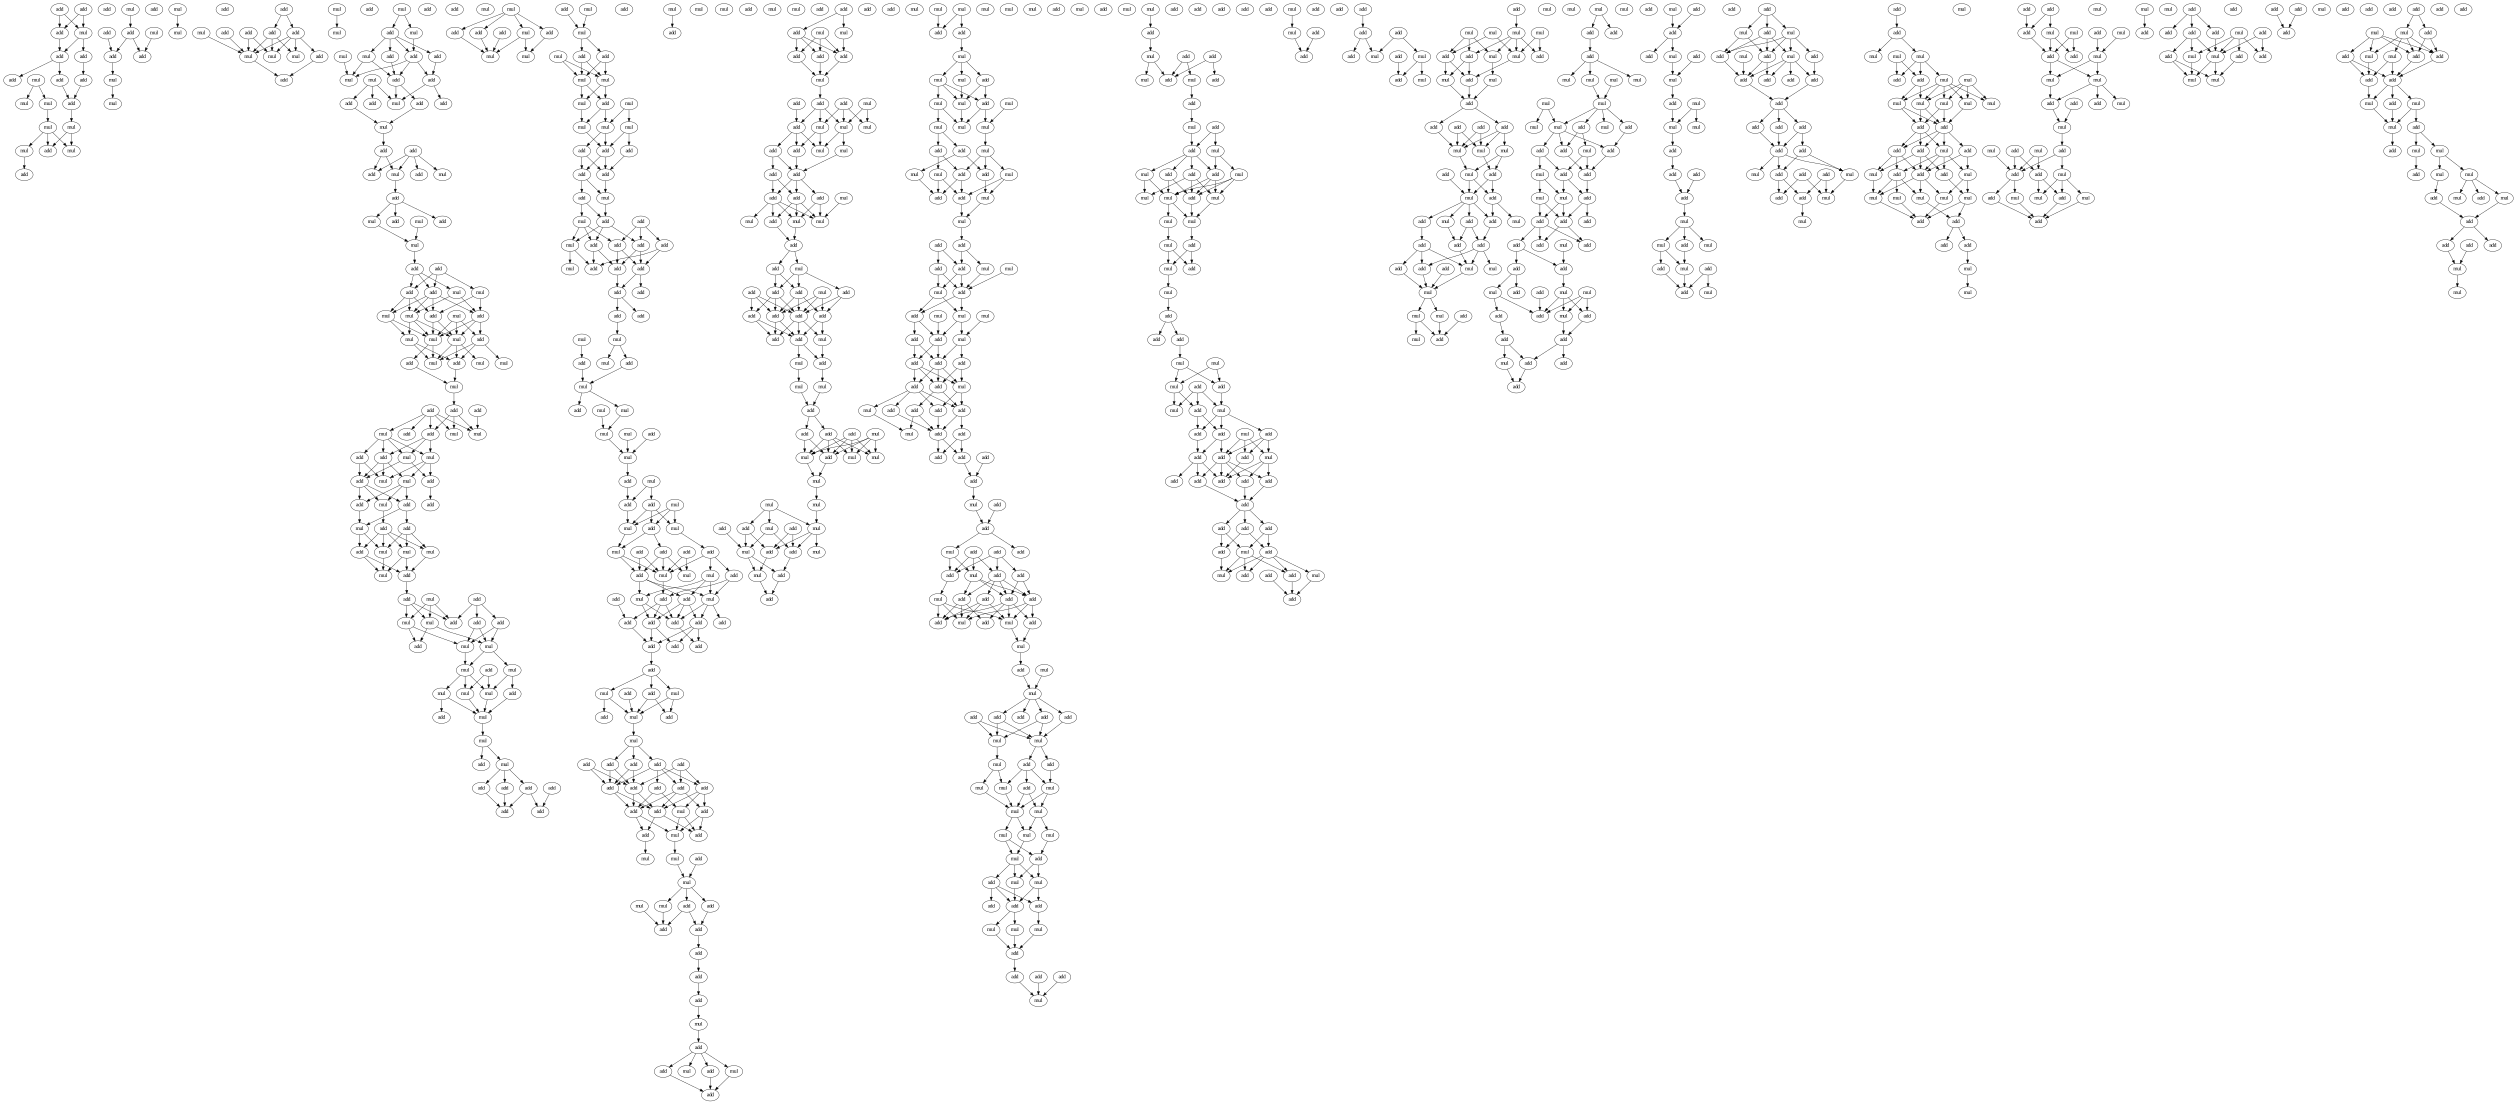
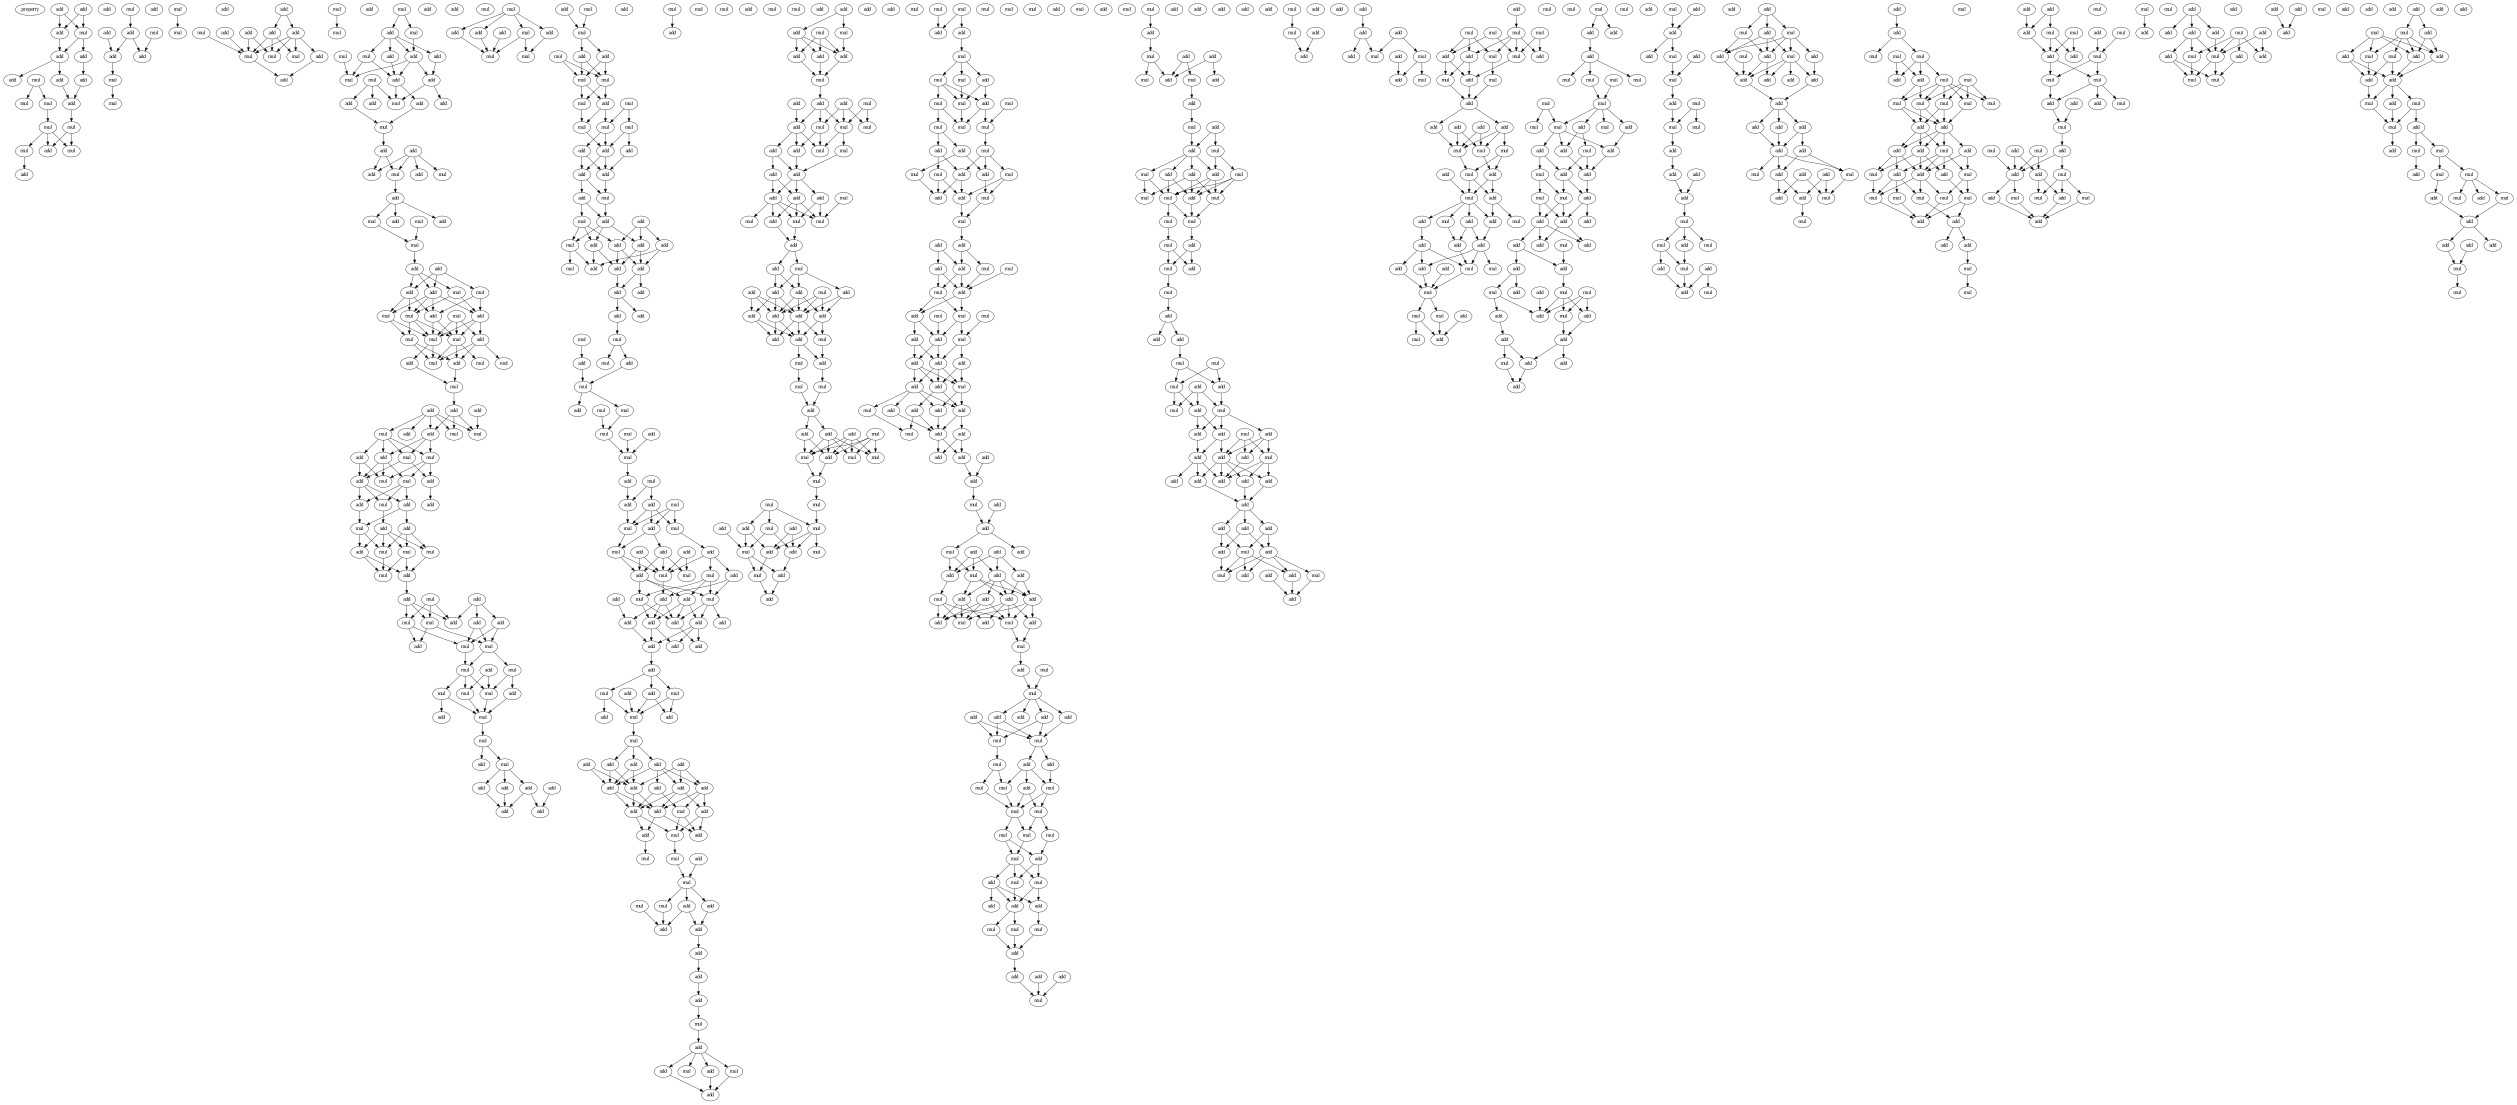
none -> (30, 10)
